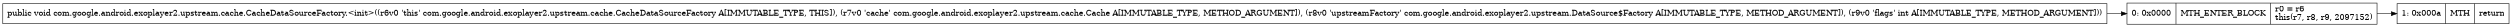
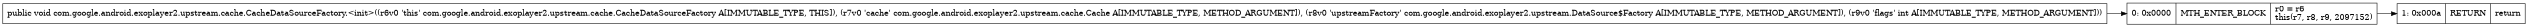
(2460, 13) -> (2468, 13)
